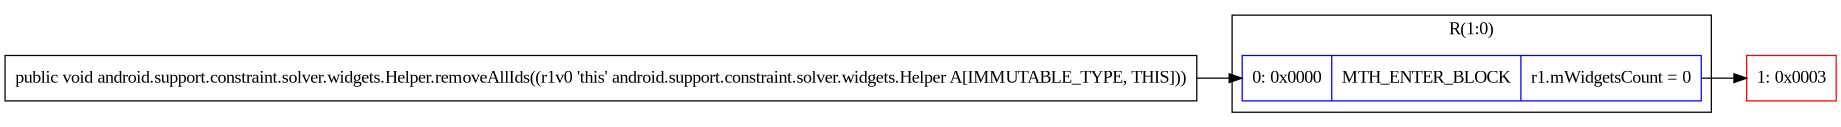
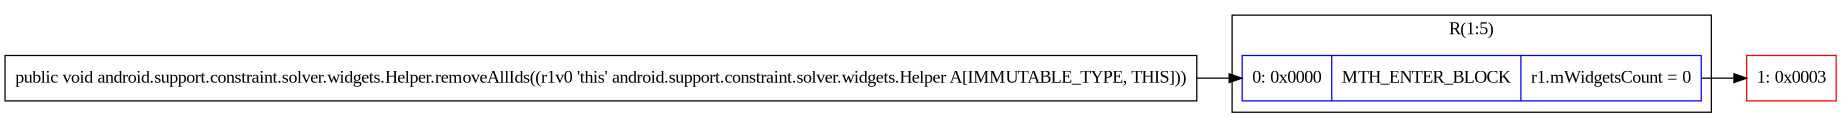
(1472, 30) -> (1472, 30)
